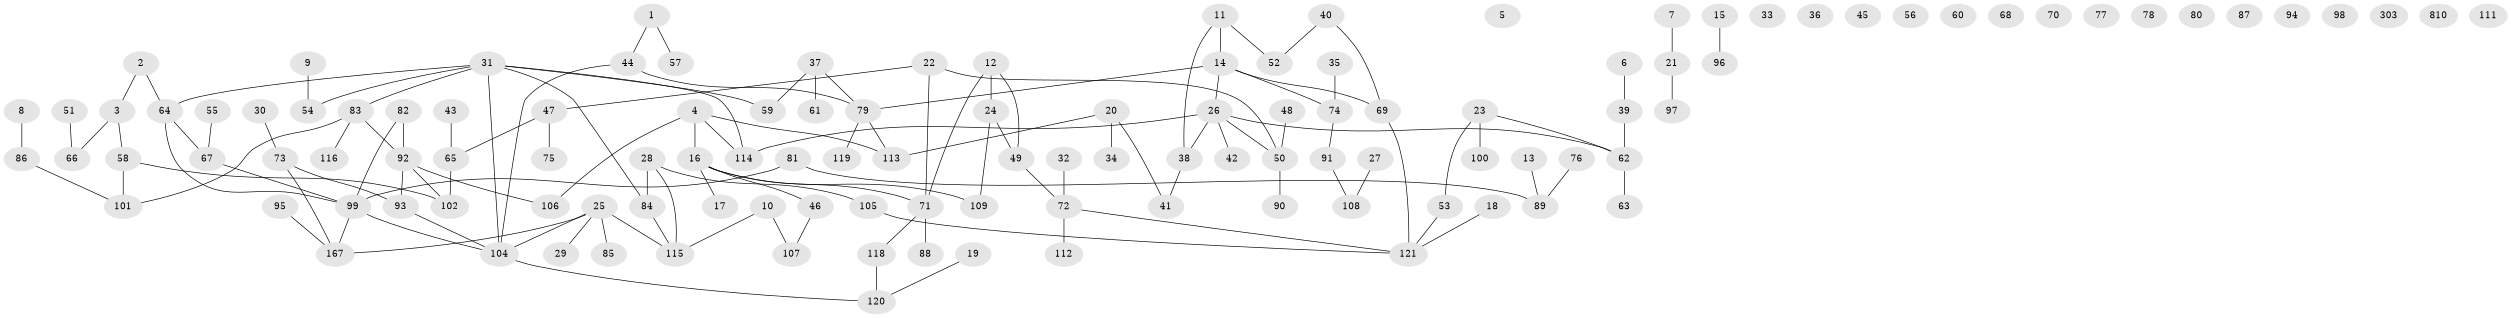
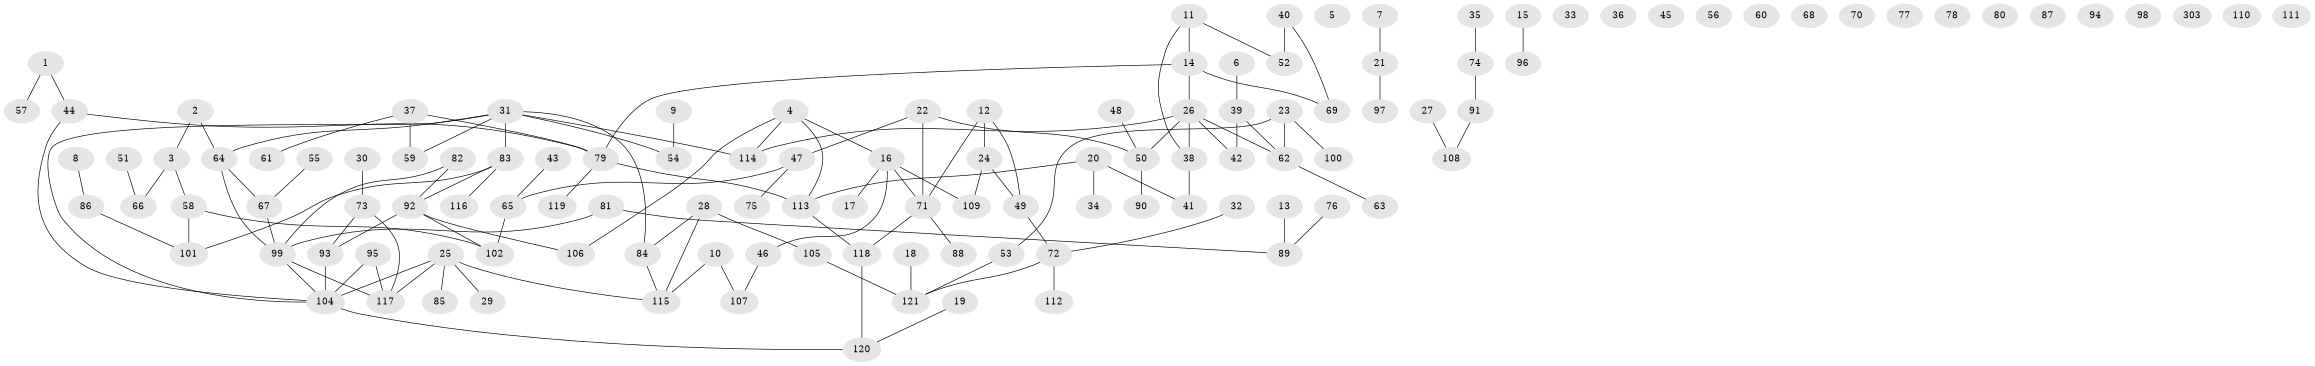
(2439, 16) -> (2242, 16)
(1281, 87) -> none
none -> (1237, 140)
(1405, 178) -> none
none -> (822, 223)
(335, 254) -> (386, 302)
none -> (349, 278)
